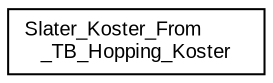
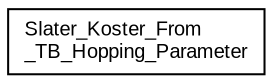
(136, 42) -> (136, 42)
